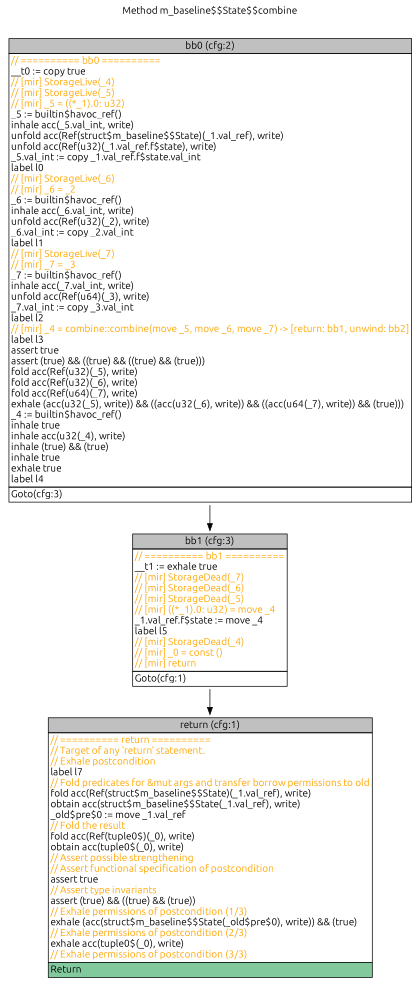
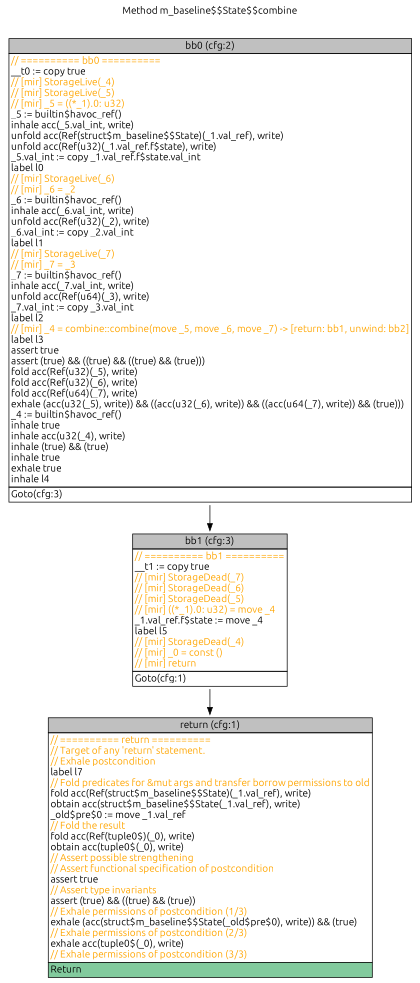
(28, 479) -> (31, 479)
(176, 567) -> (172, 567)
